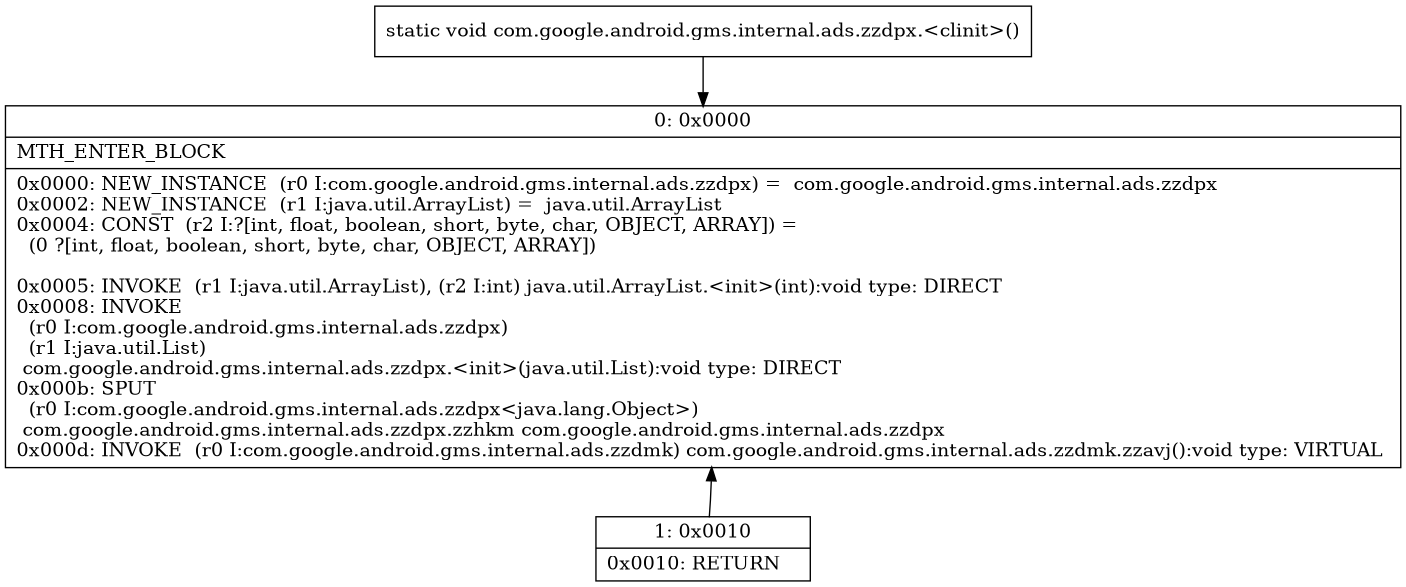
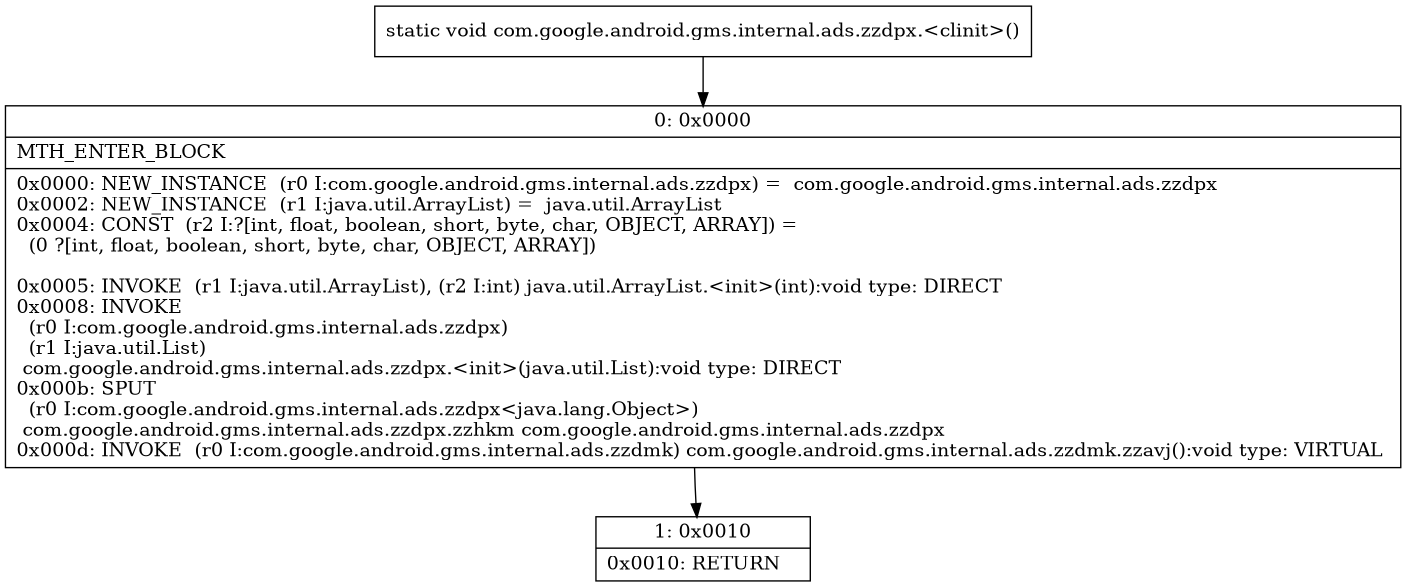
(710, 499) -> (695, 485)
